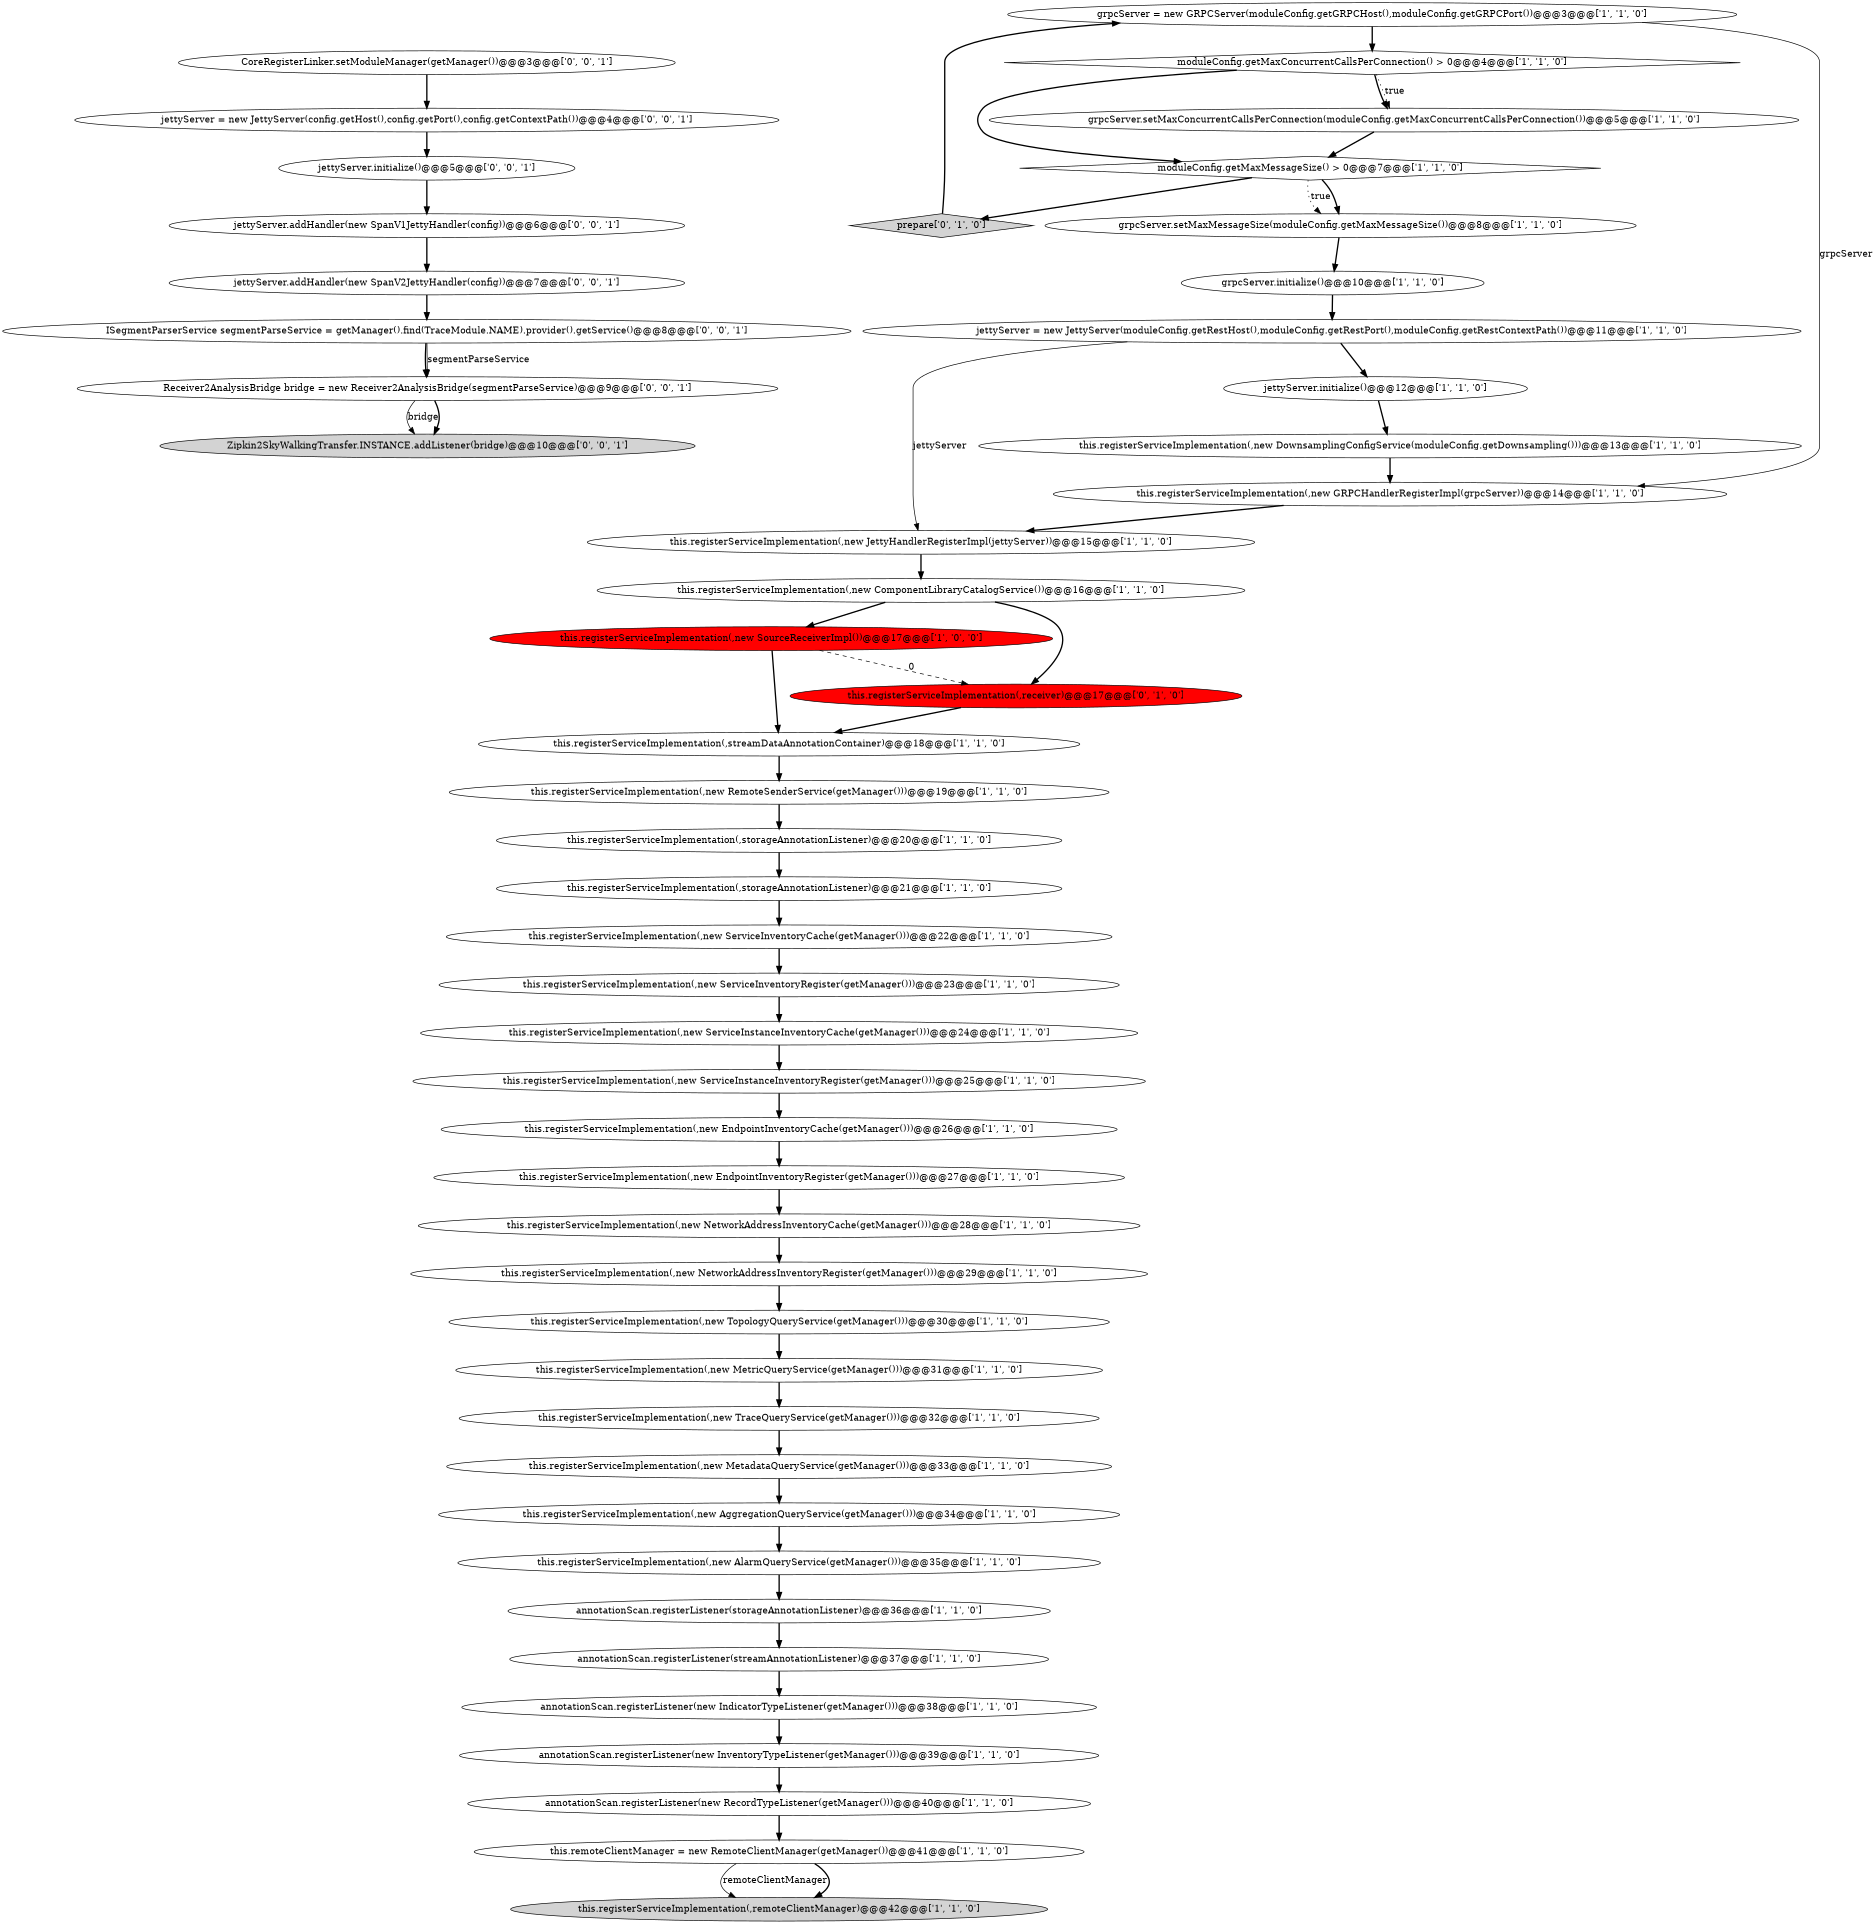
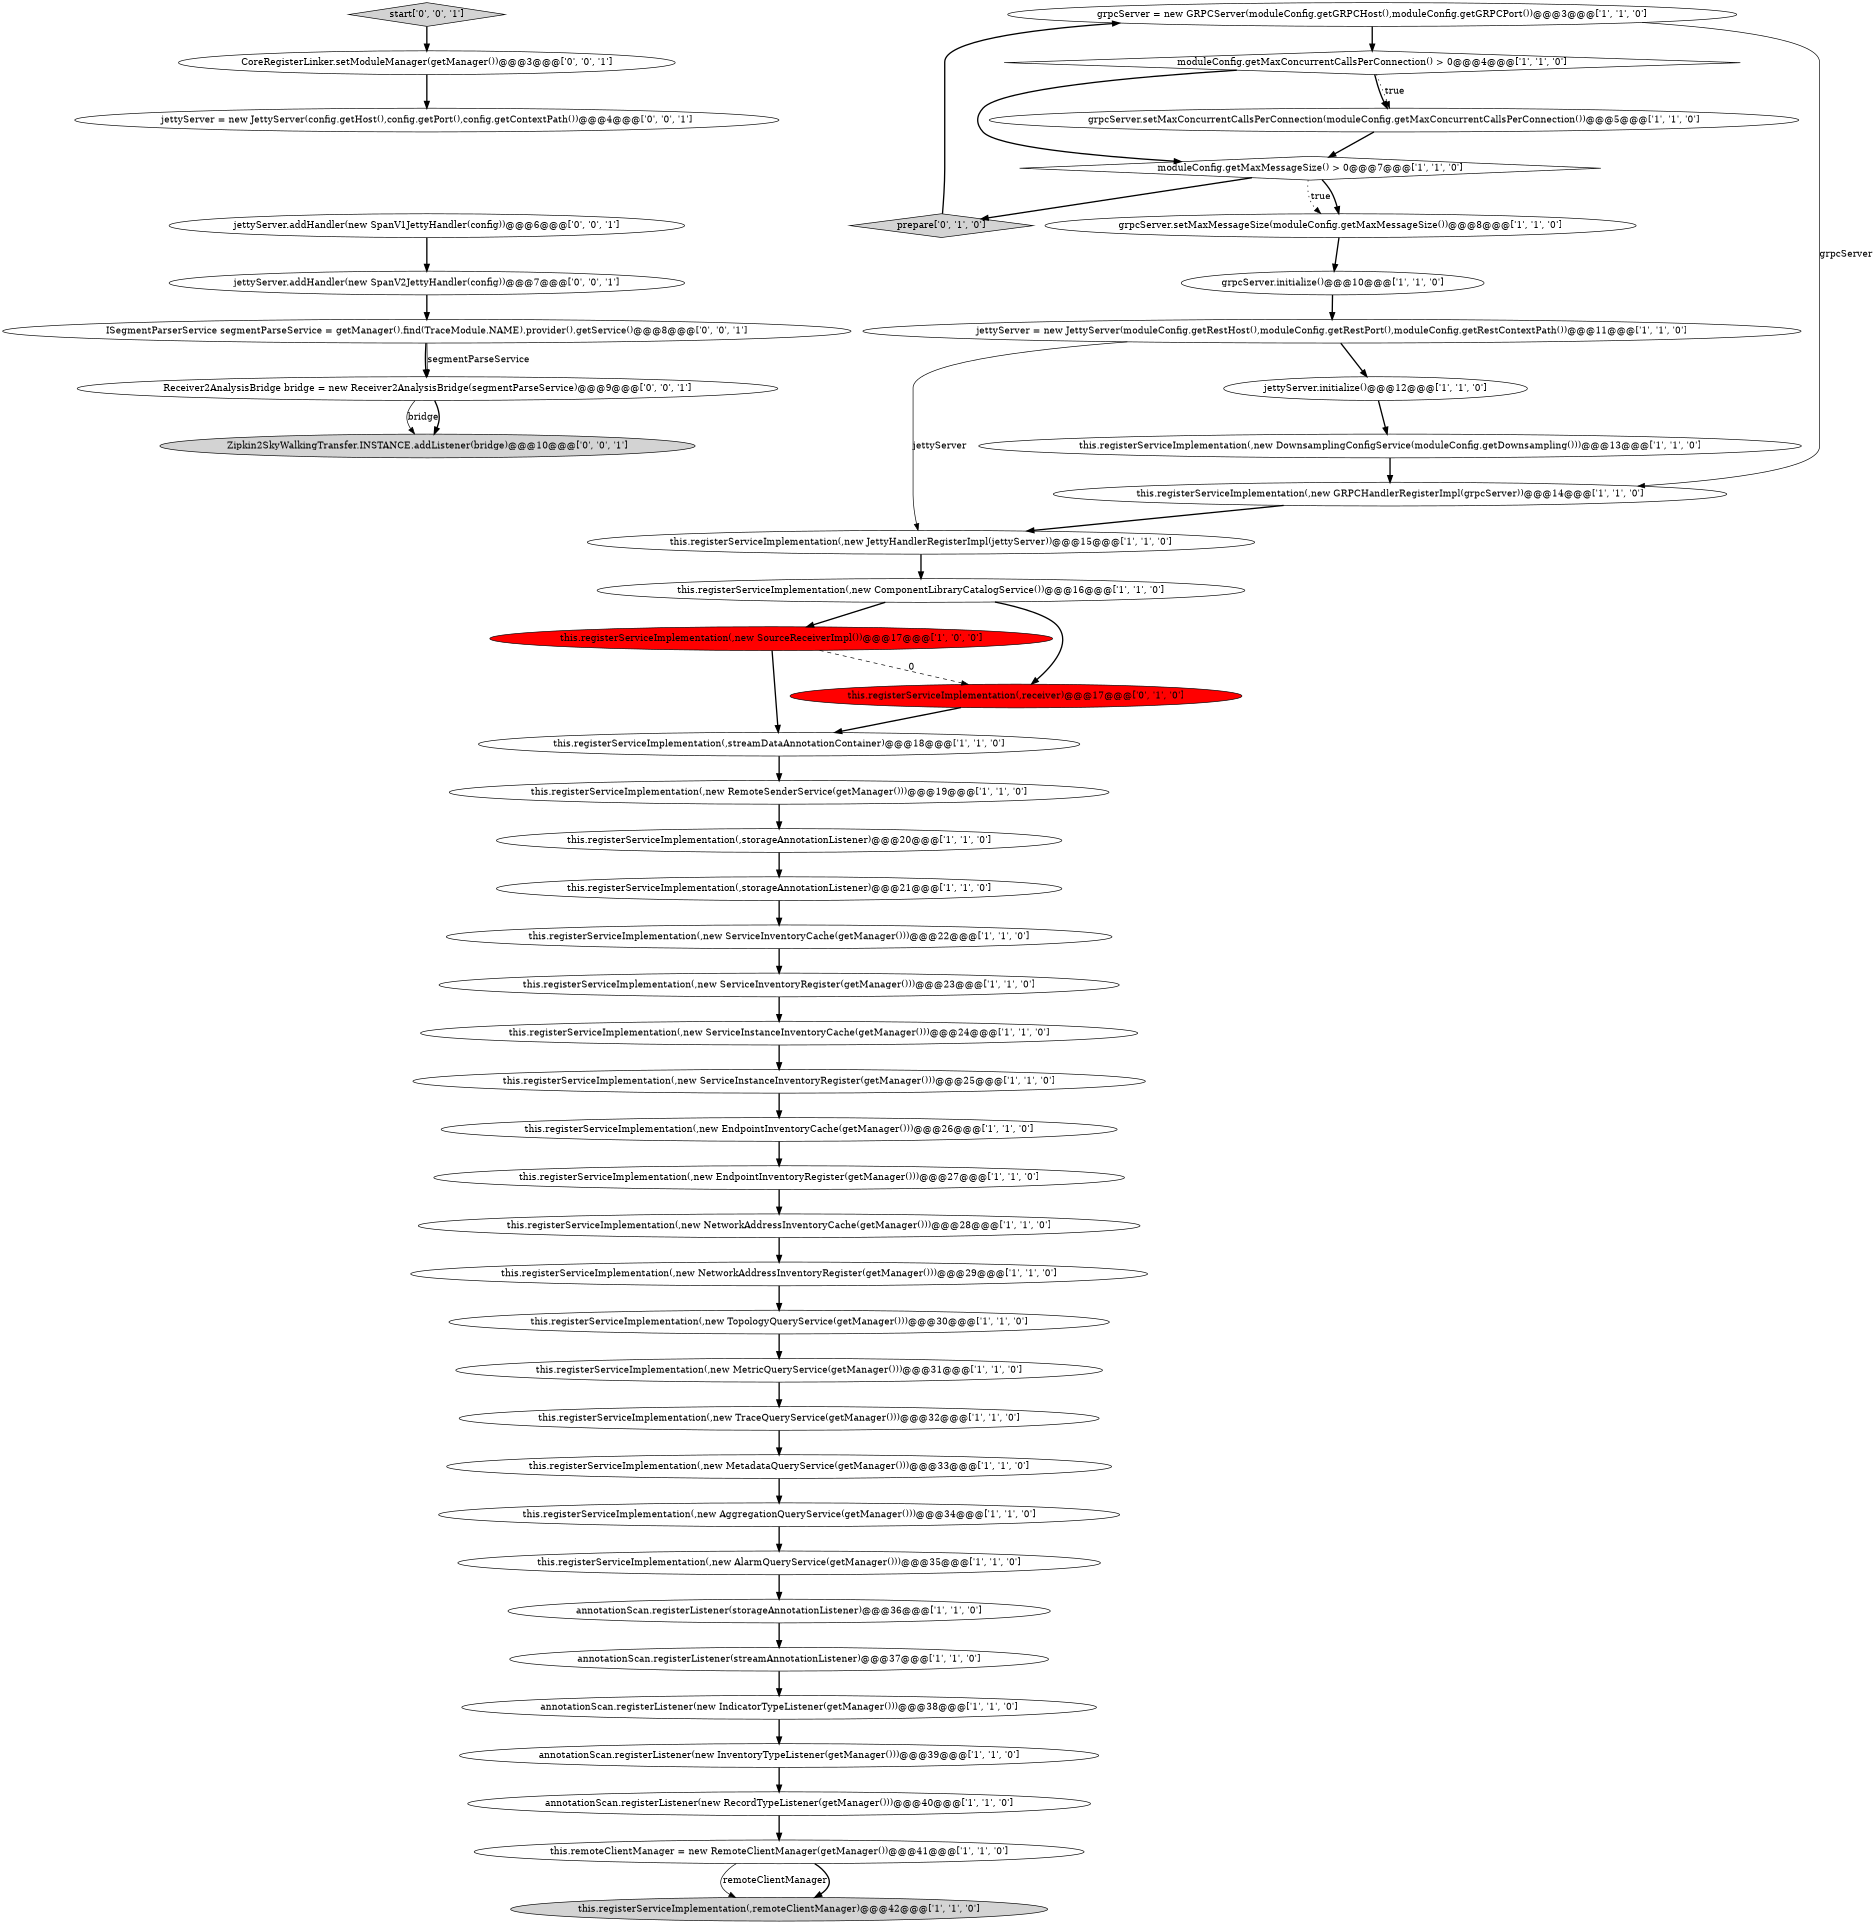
none -> (427, 15)
(427, 168) -> none
